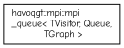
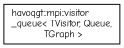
(62, 24) -> (62, 24)
